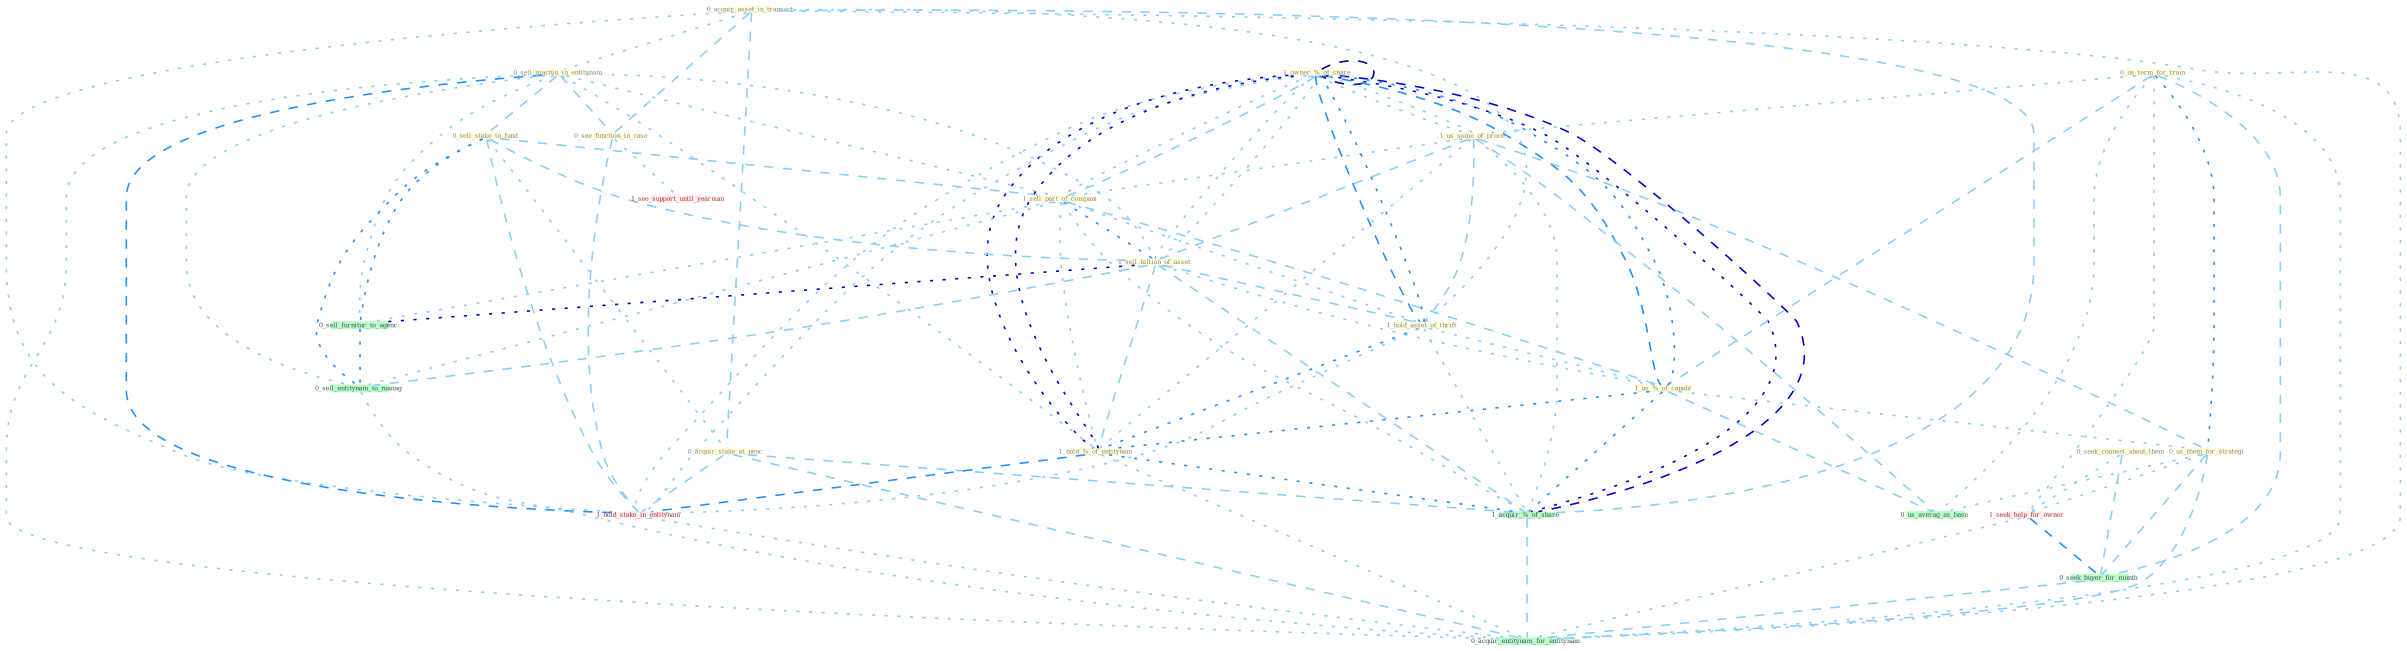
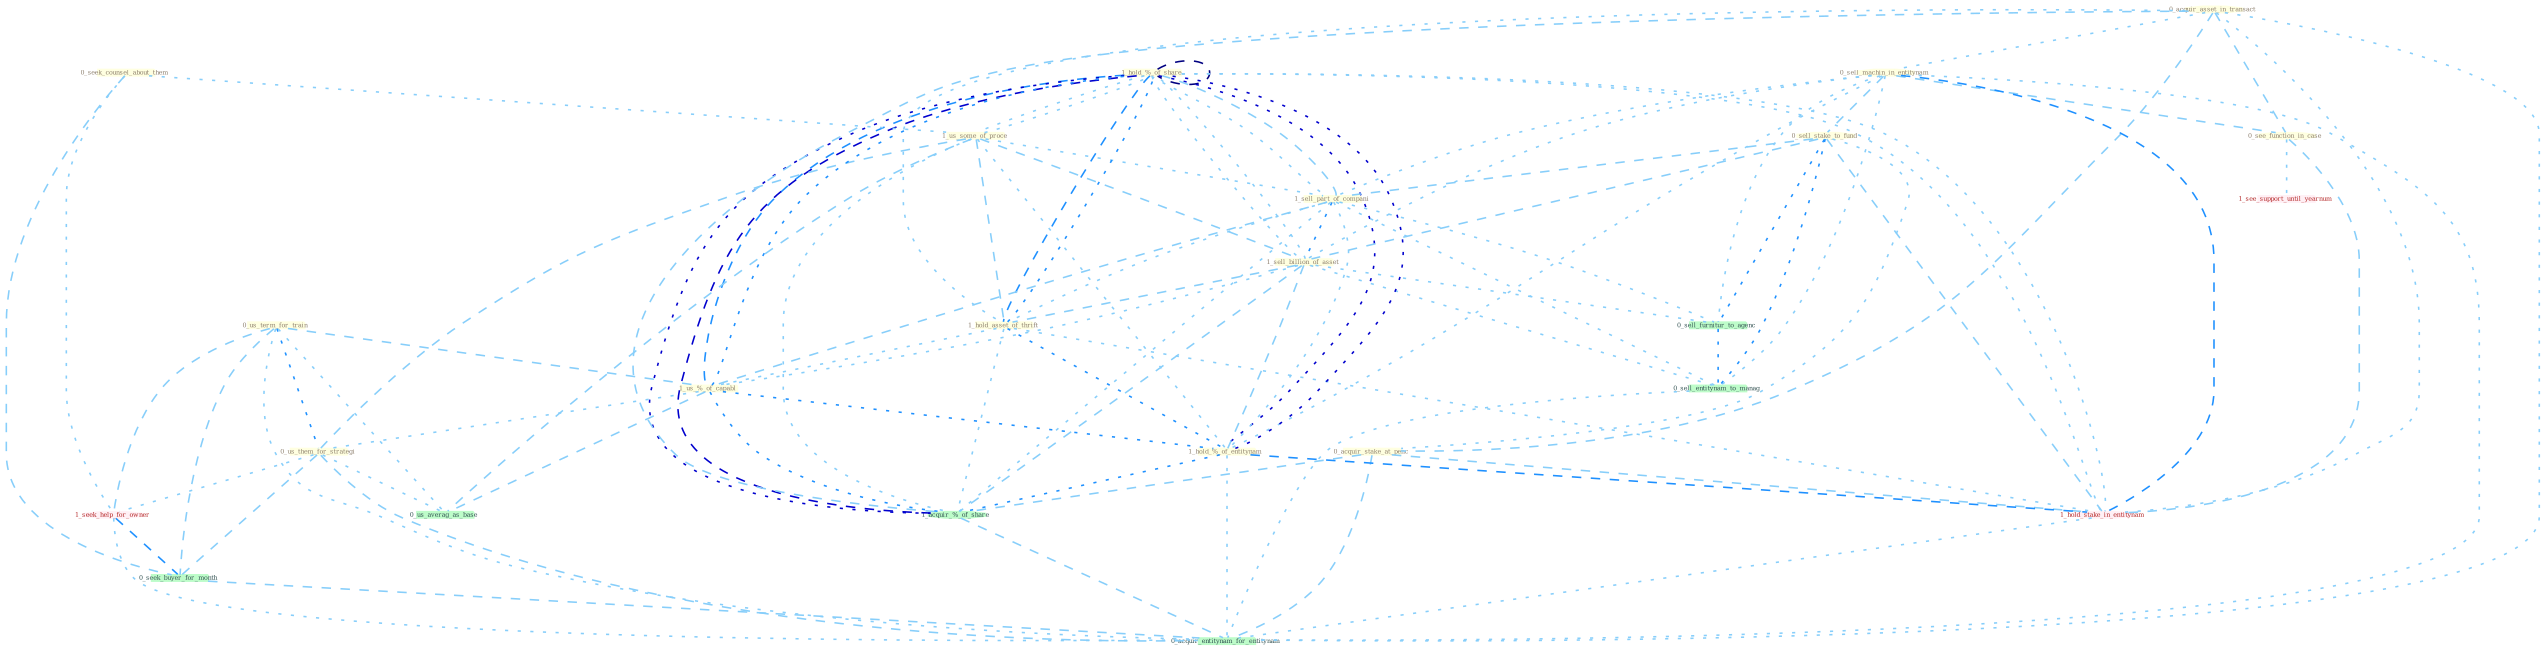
(1317, 73) -> (1153, 73)
(1814, 104) -> (551, 104)
(758, 294) -> (1492, 291)
(2154, 313) -> (159, 392)
(762, 334) -> (1511, 325)
